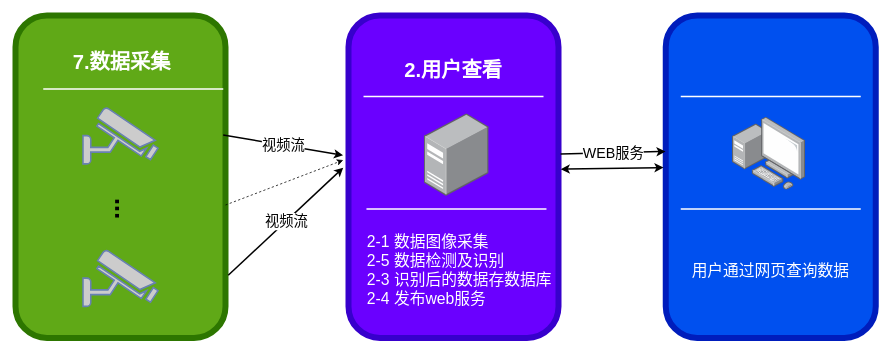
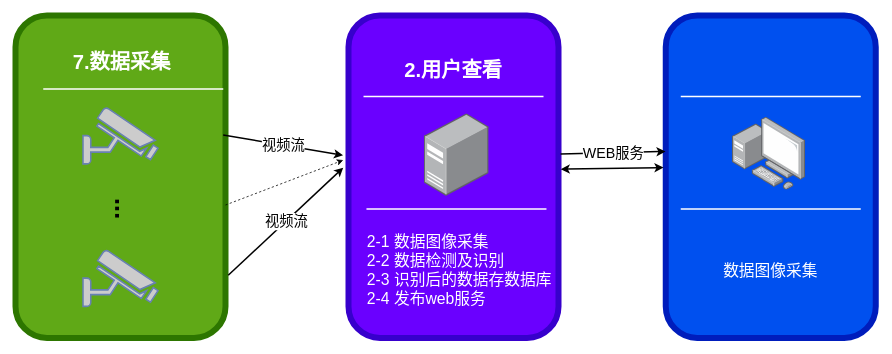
(459, 270) -> (459, 270)
(771, 270) -> (771, 270)
